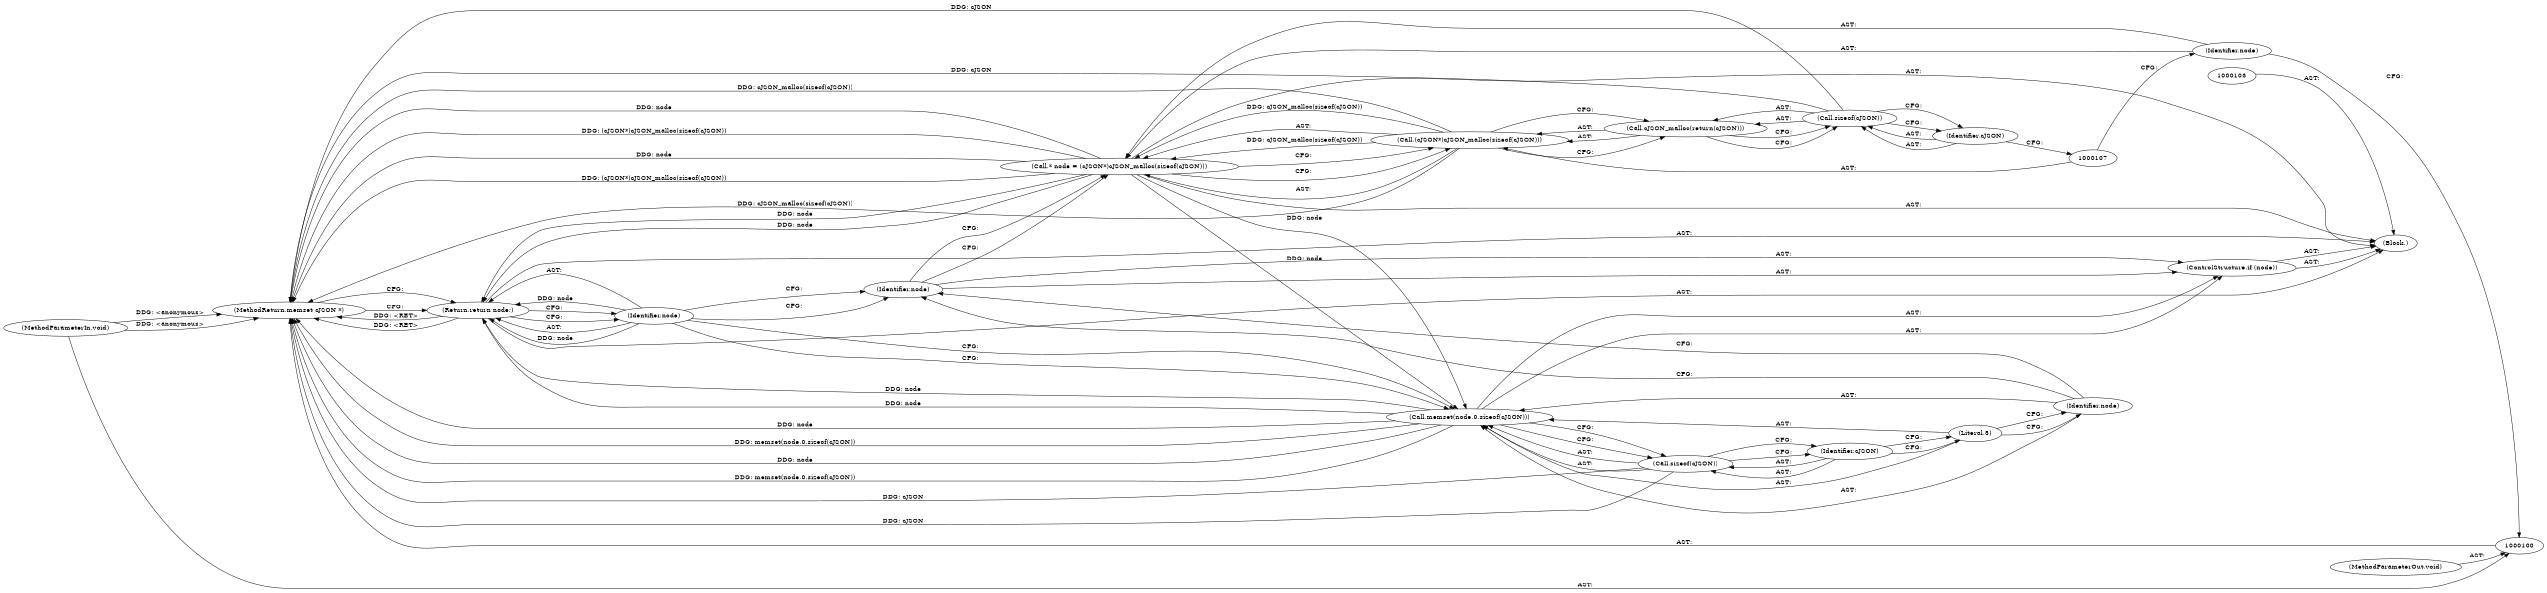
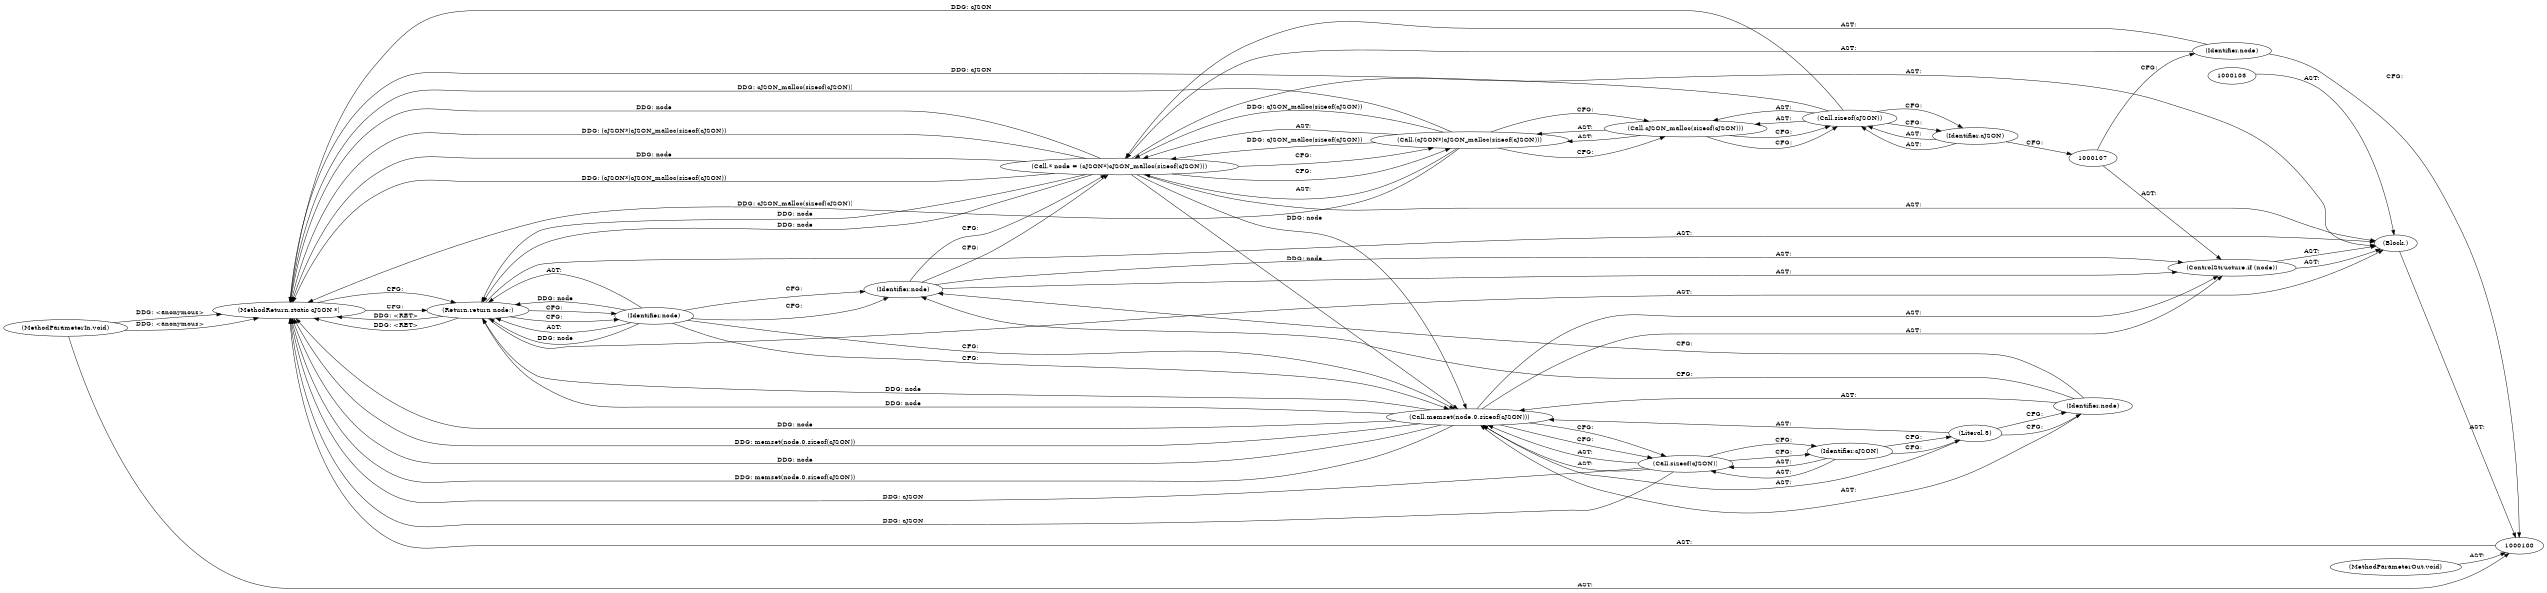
(1686, 129) -> (1686, 129)
(1789, 172) -> (2160, 211)
(289, 310) -> (289, 310)
none -> (2457, 392)
